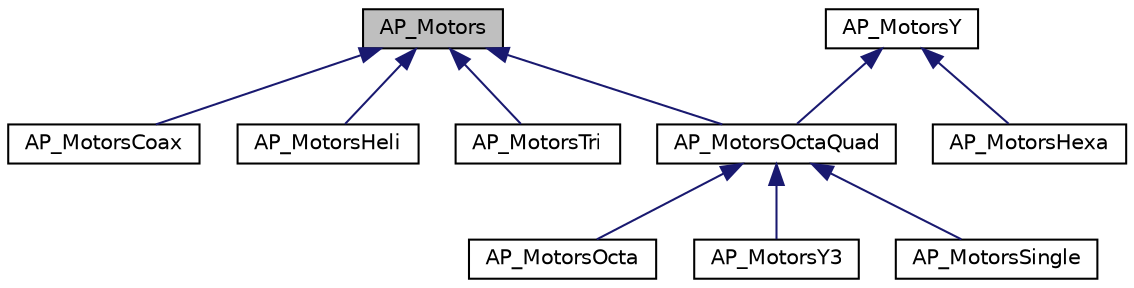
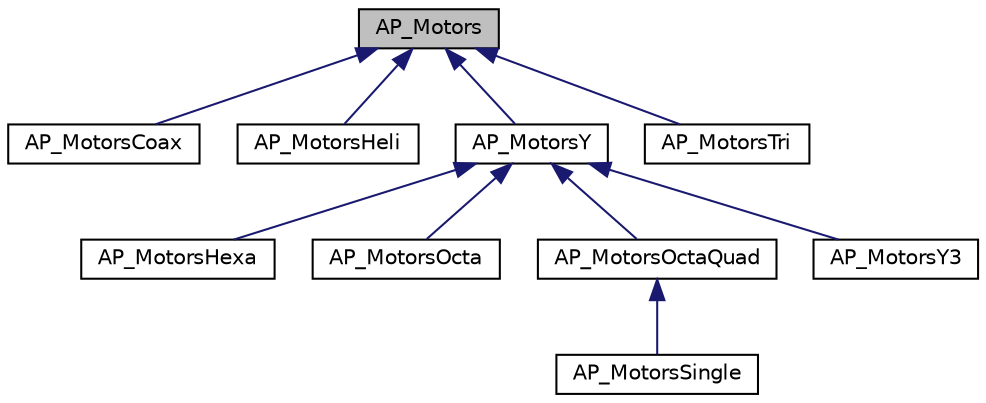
(615, 90) -> (487, 94)
(660, 206) -> (461, 208)
(776, 212) -> (724, 205)
